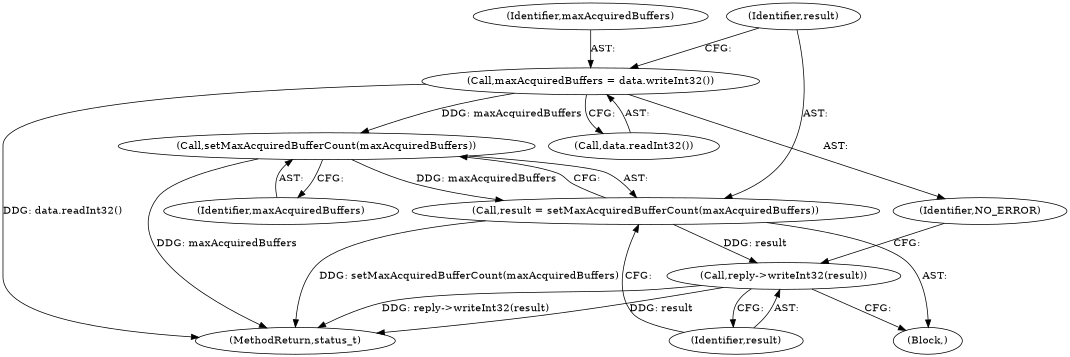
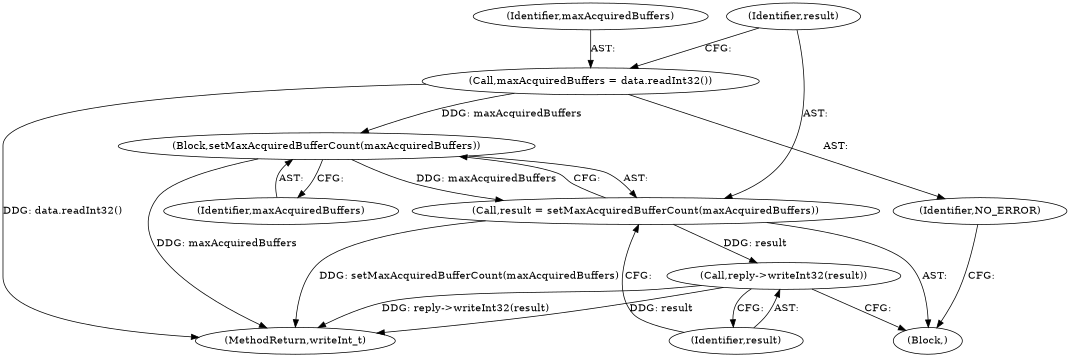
(591, 81) -> (591, 81)
(327, 146) -> (327, 146)
(634, 146) -> none
(886, 242) -> (965, 275)
(295, 341) -> (295, 341)
